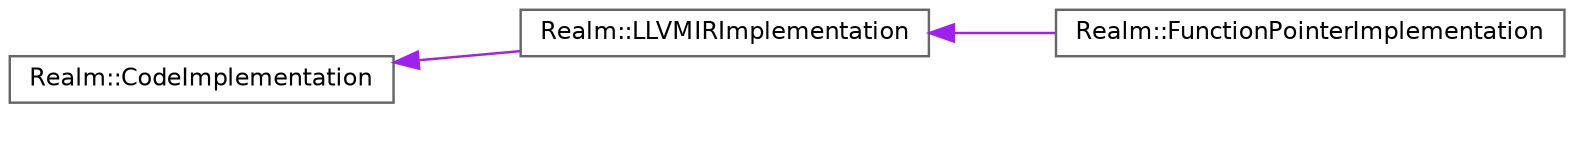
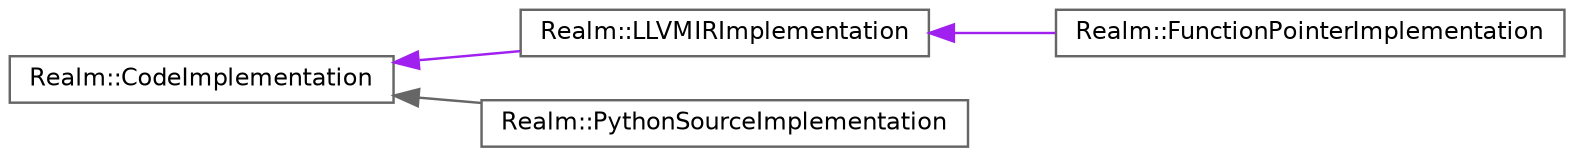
none -> (725, 123)
